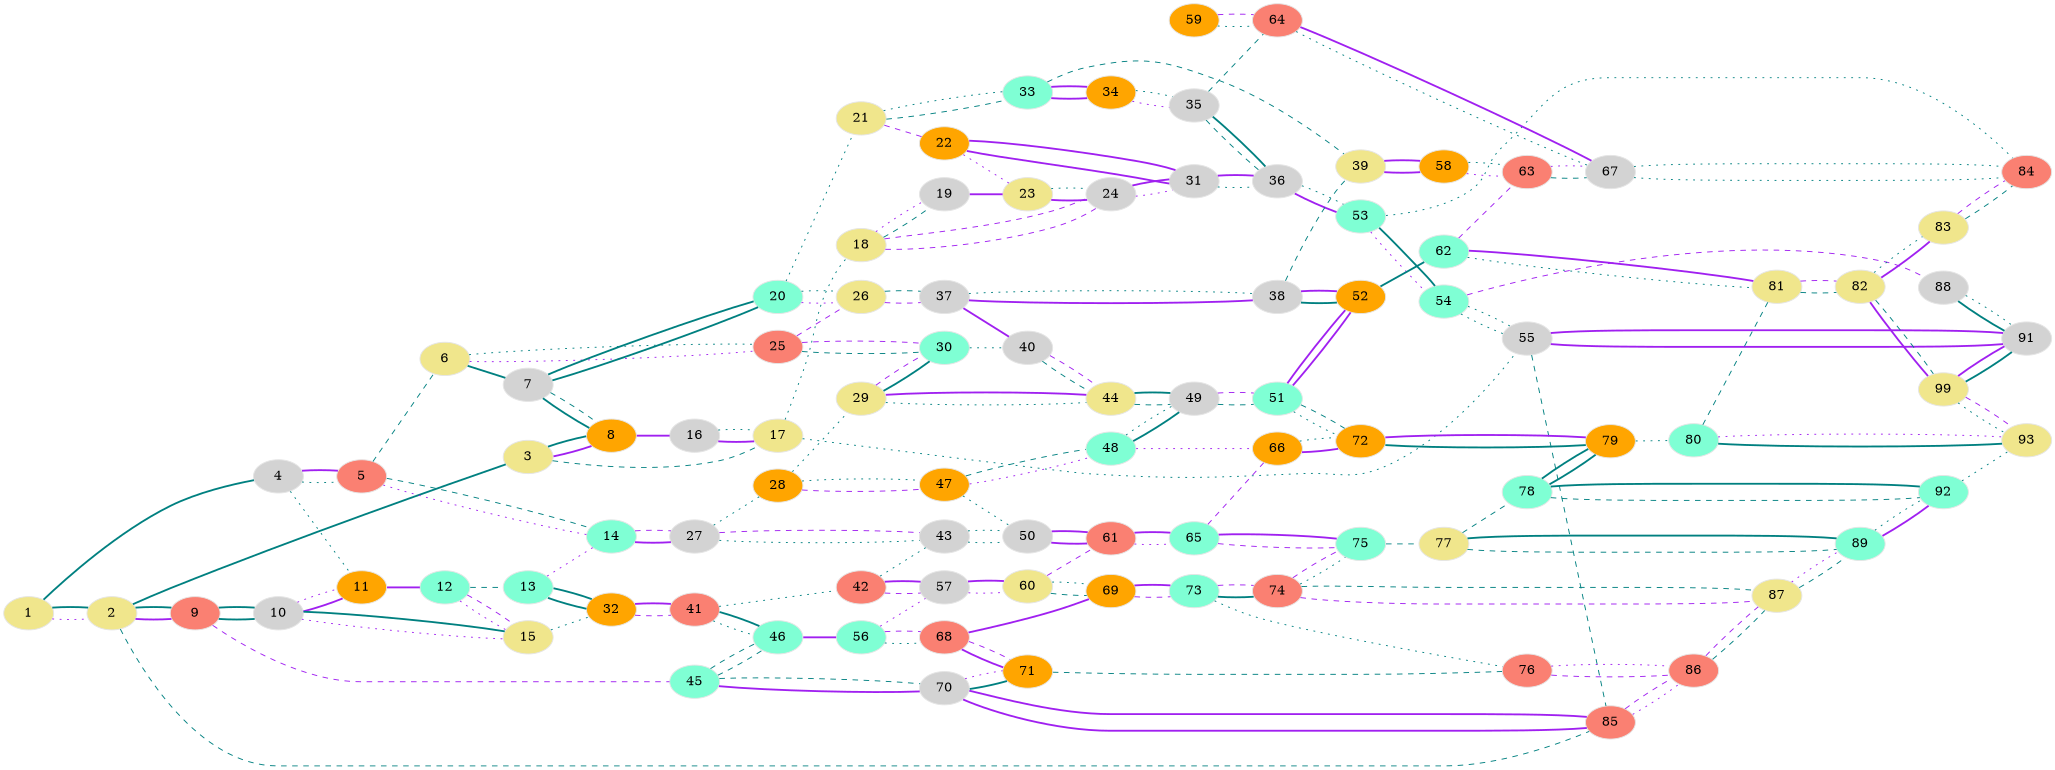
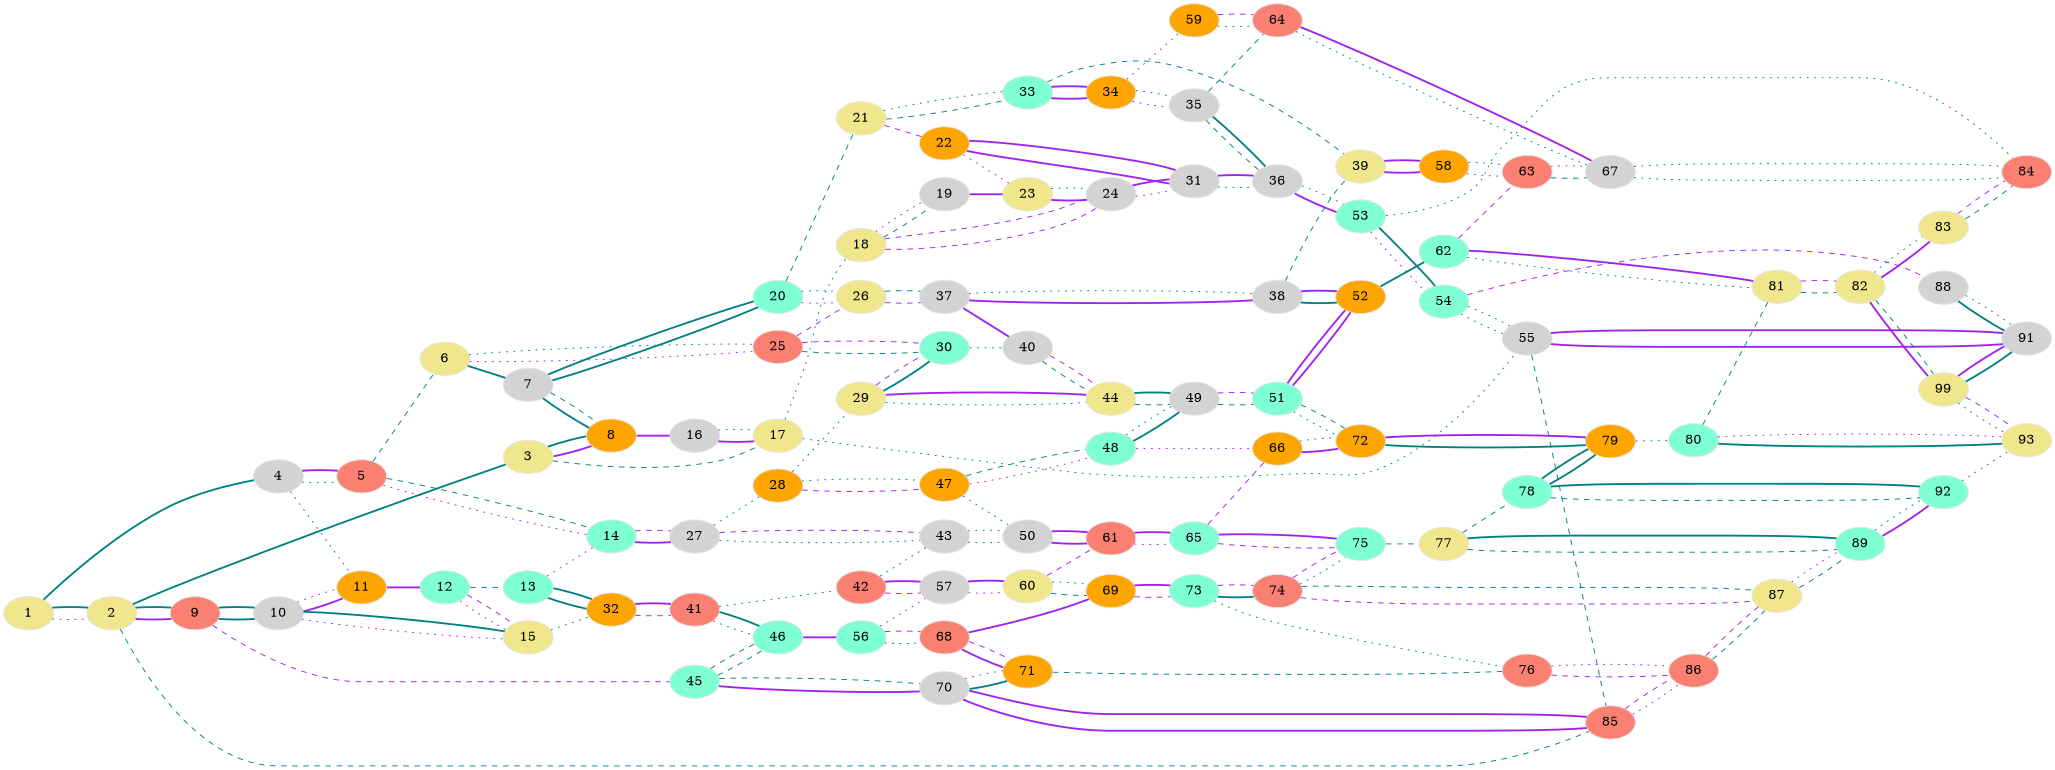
none -> (1154, 55)
(820, 208) -> (820, 208)
